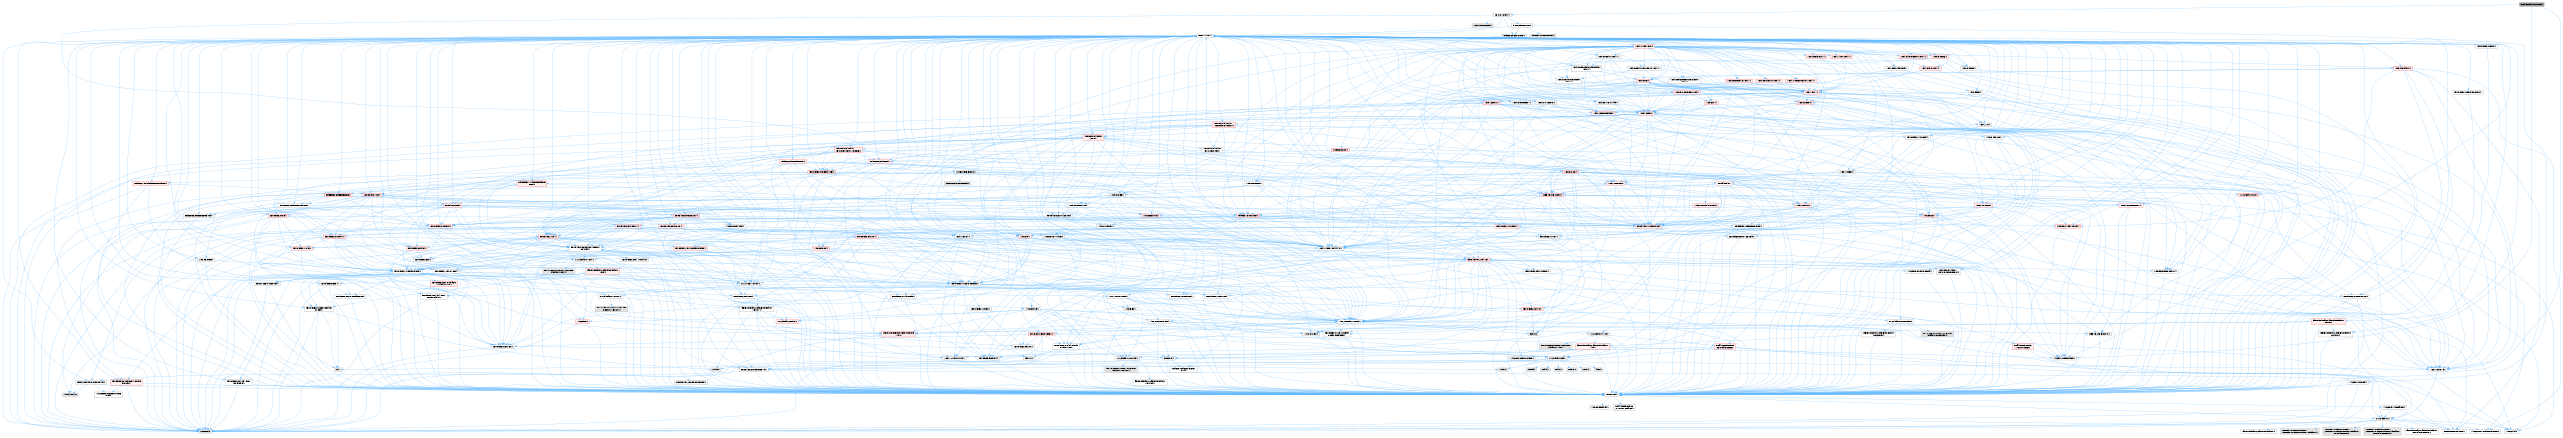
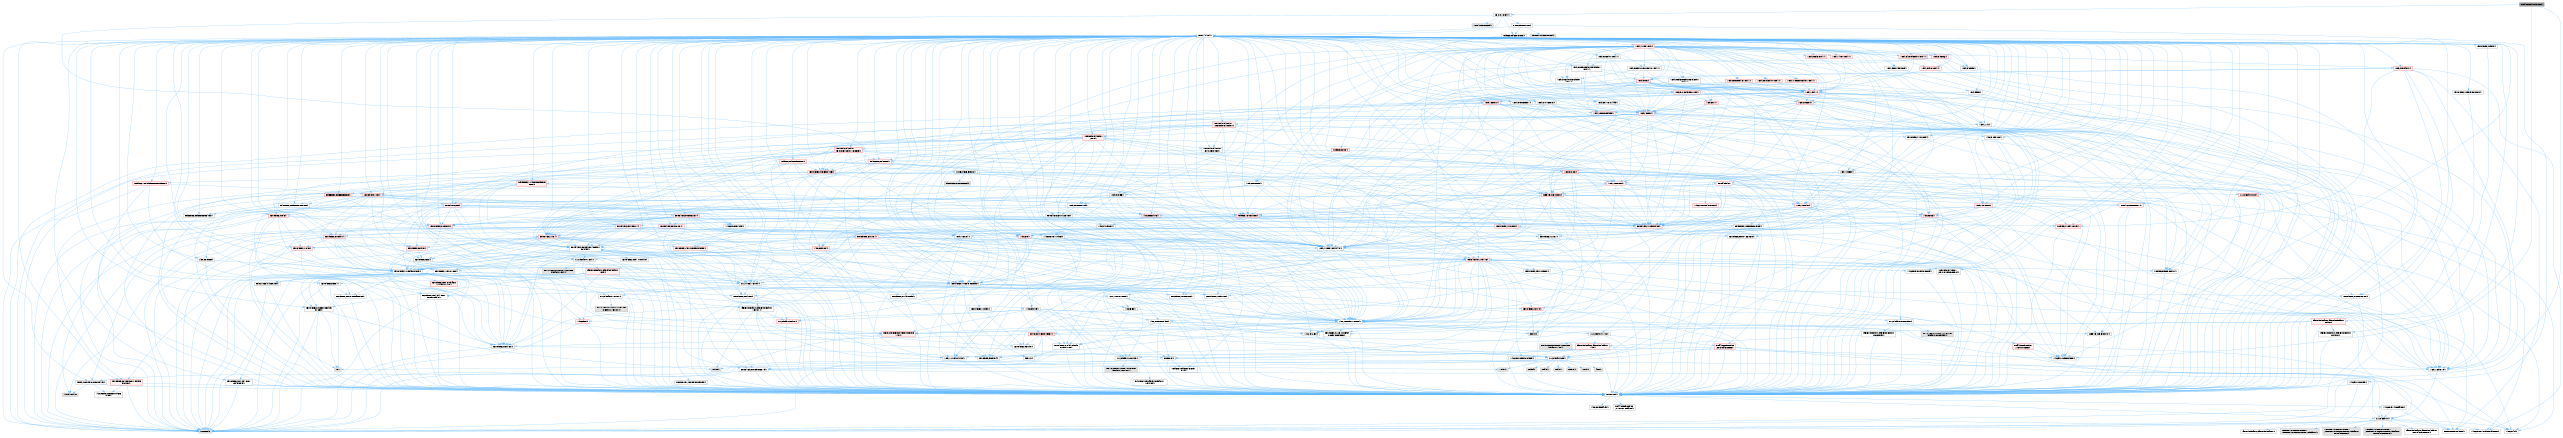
(1207, 94) -> (1203, 92)
(1150, 382) -> (1150, 382)
